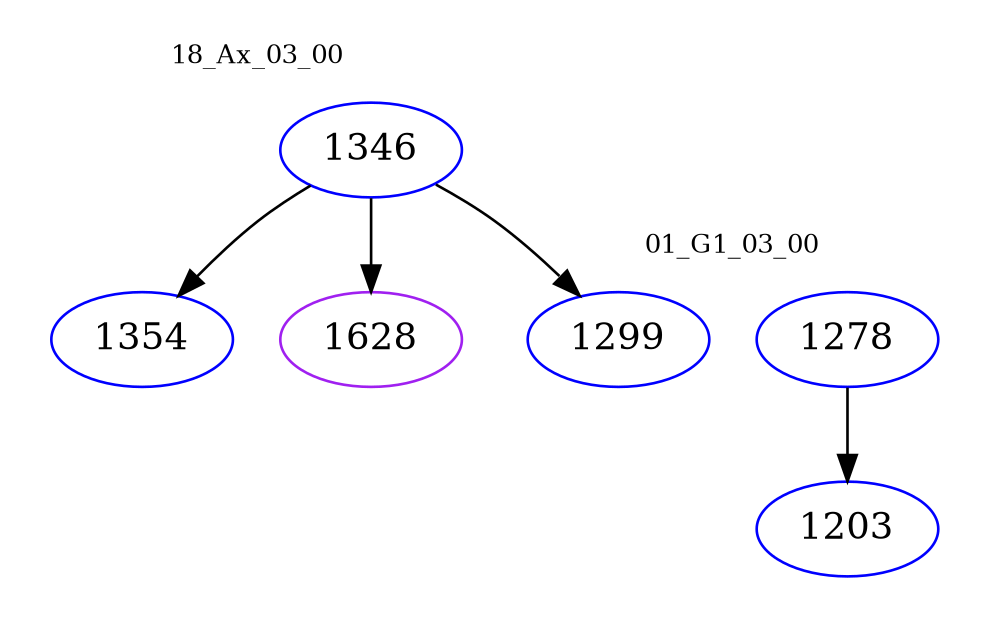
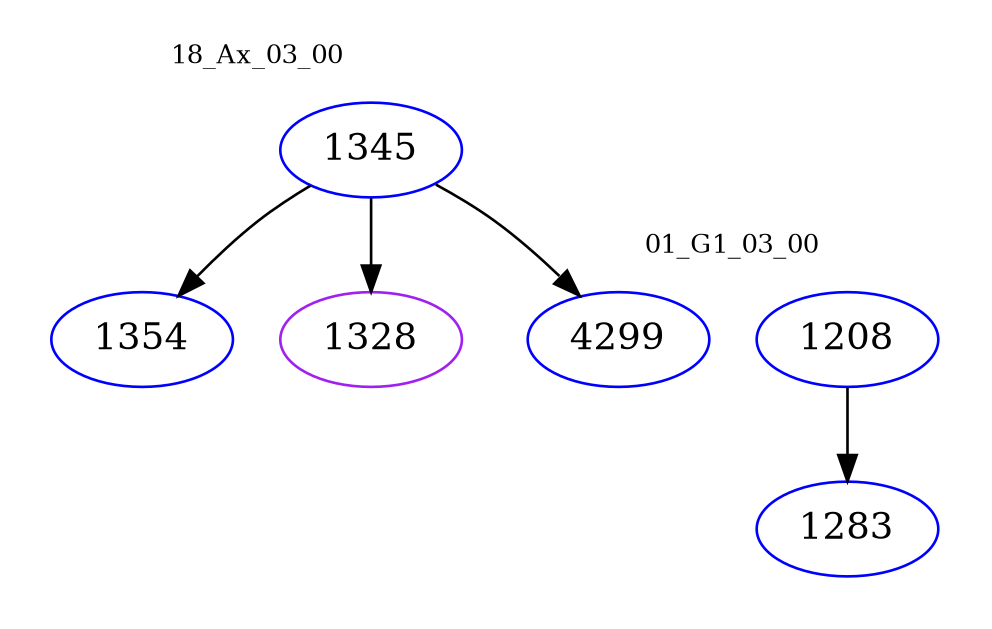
(371, 150) -> (371, 150)
(371, 340) -> (371, 340)
(619, 340) -> (619, 340)
(847, 340) -> (847, 340)
(847, 529) -> (847, 529)
